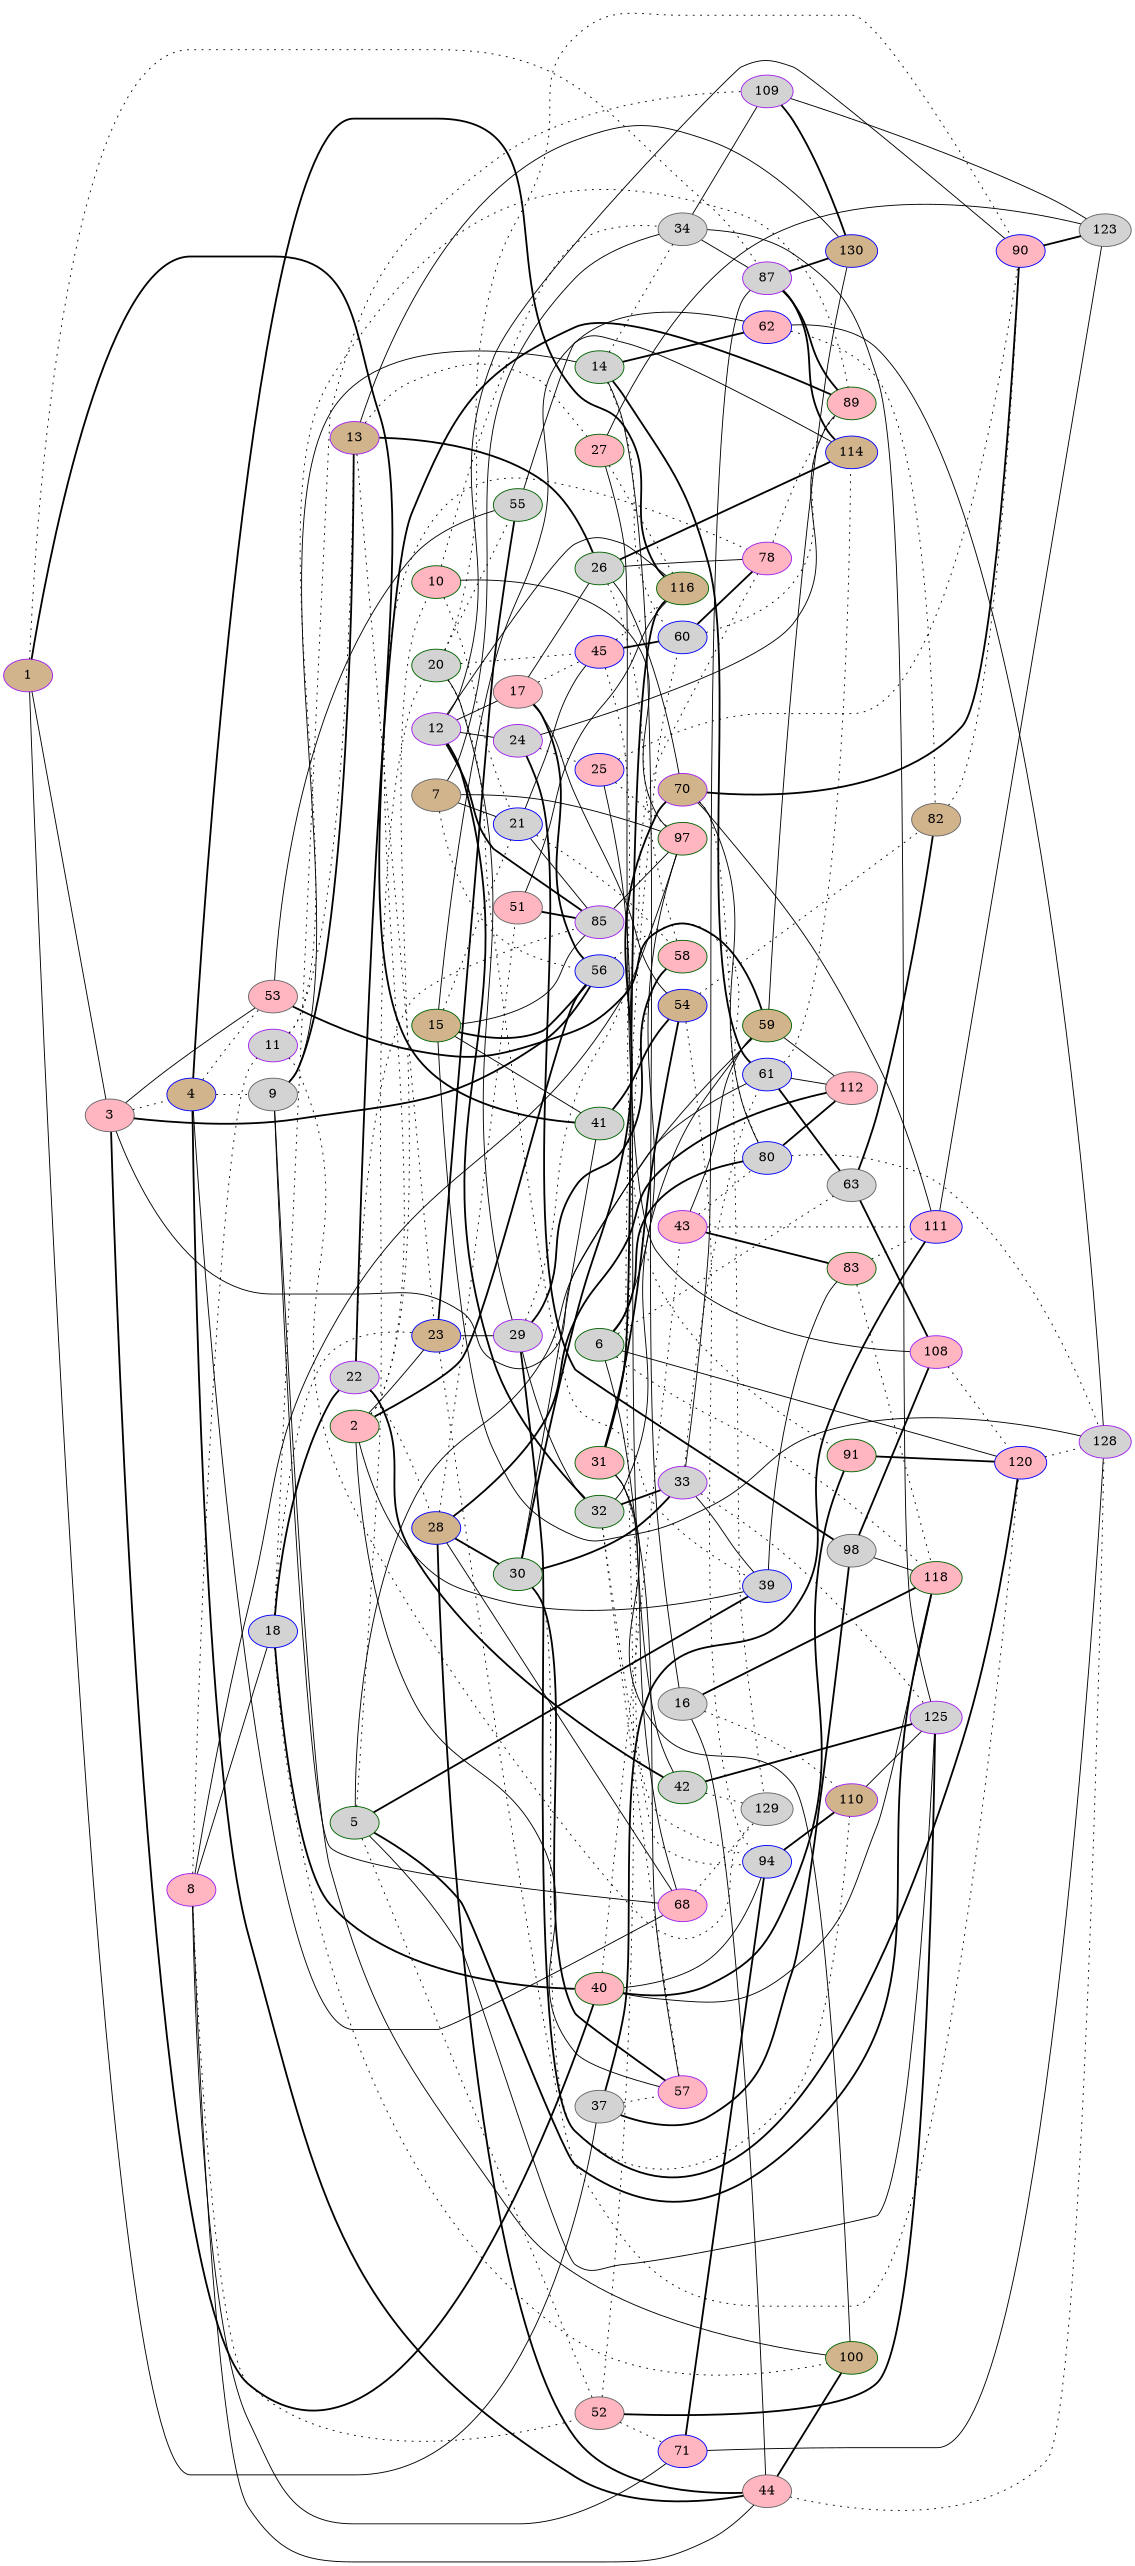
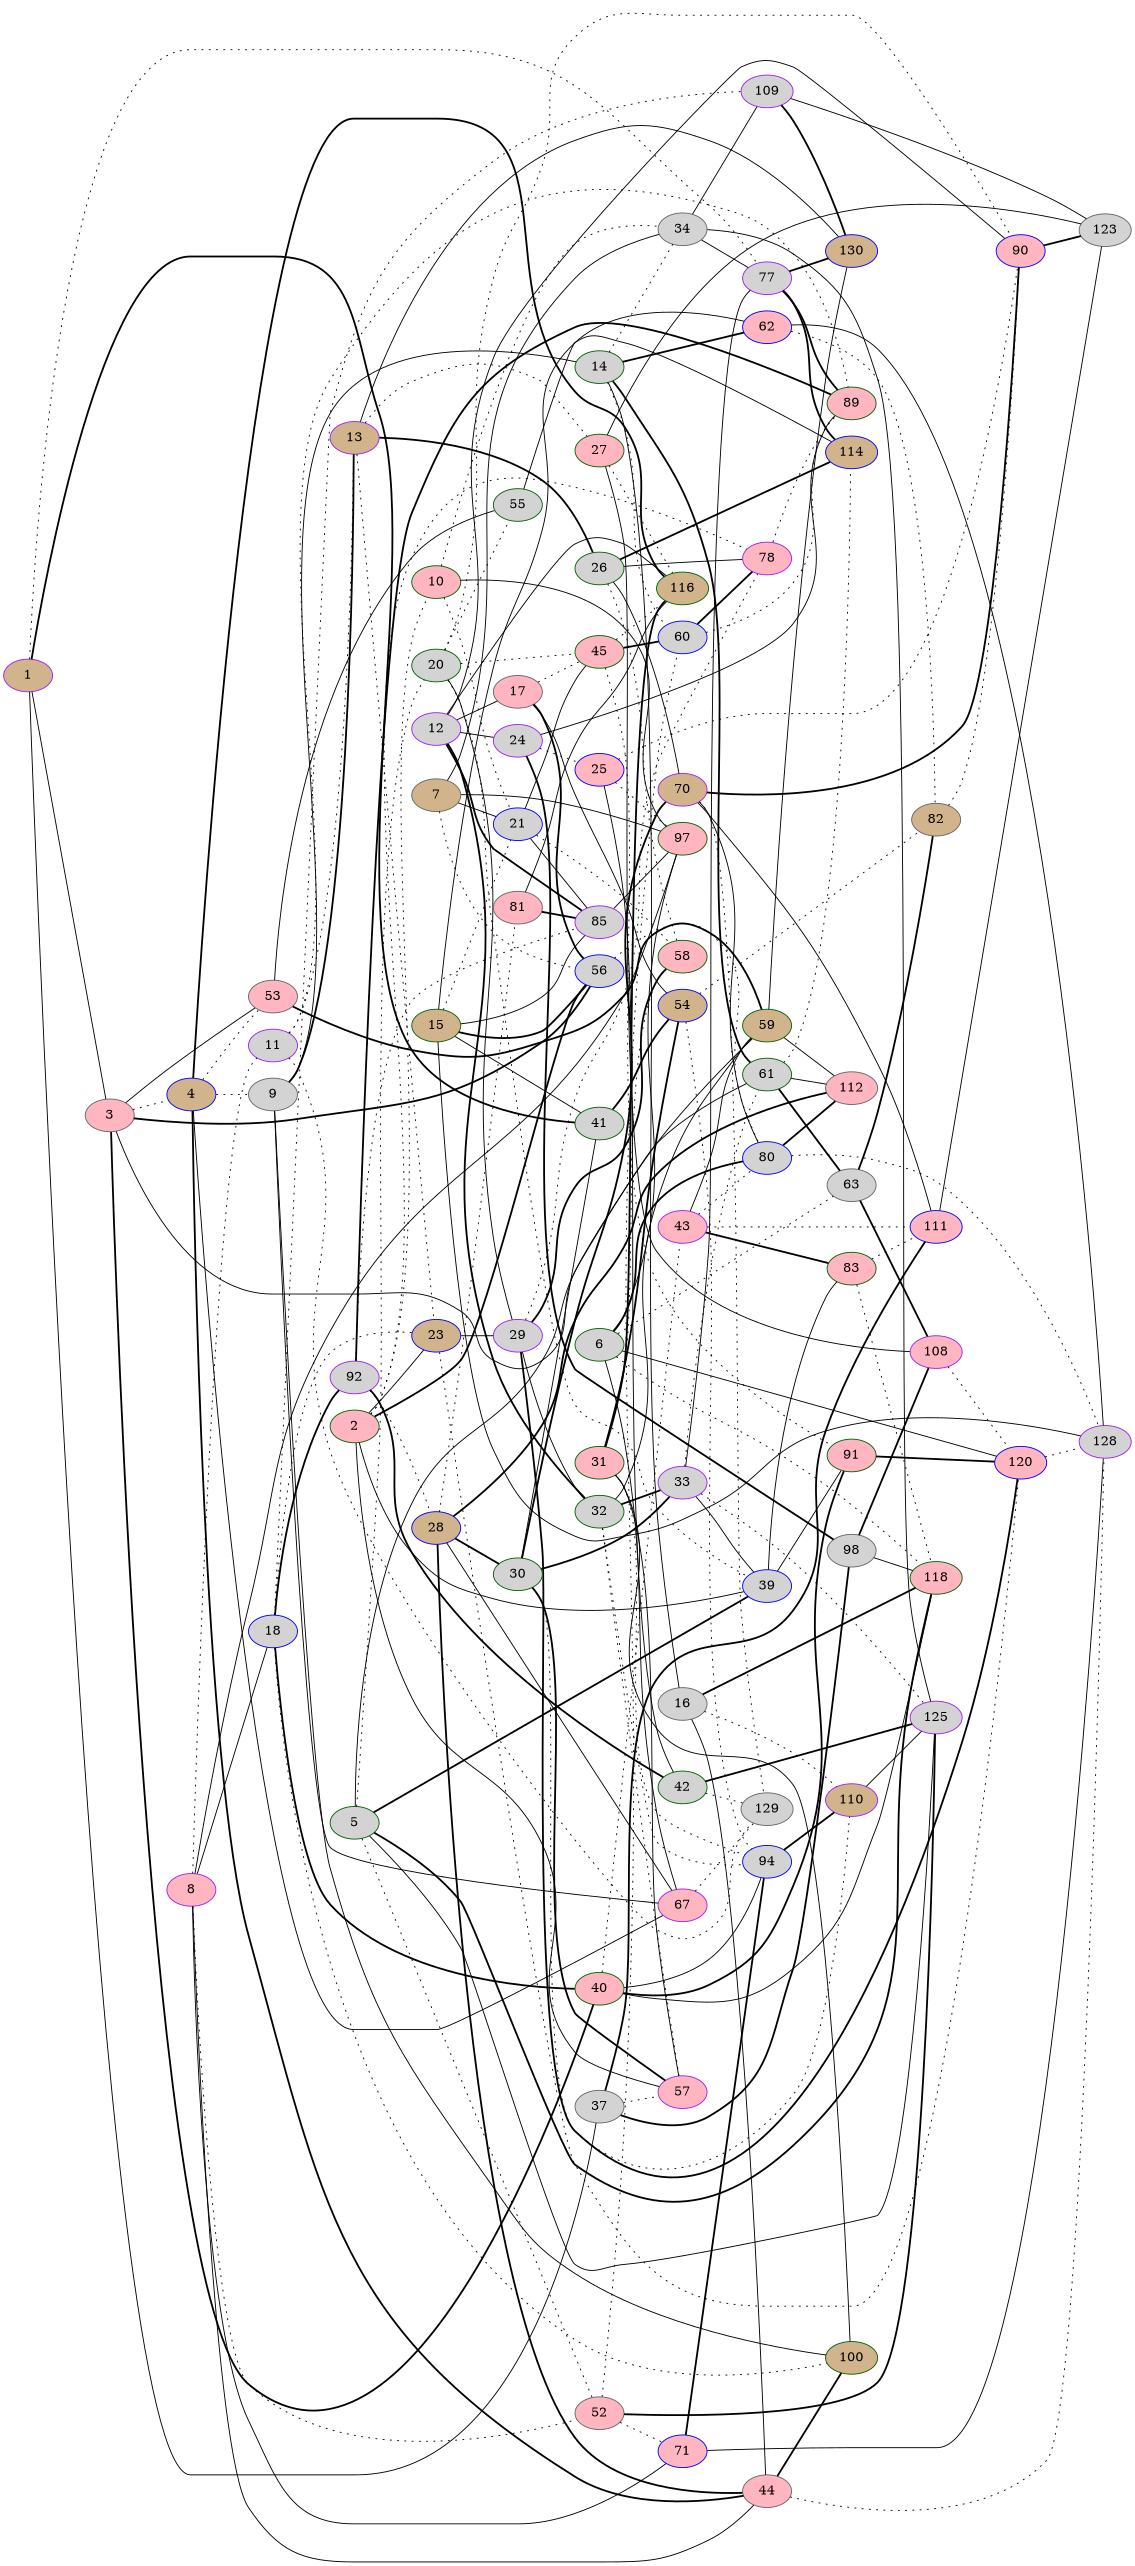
(767, 278) -> (767, 278)
(559, 630) -> none
(599, 652) -> (599, 652)
(518, 908) -> (518, 908)
(472, 920) -> none
(767, 1075) -> (767, 1075)
(355, 1377) -> (355, 1377)
none -> (805, 1528)
(683, 1905) -> (683, 1905)
